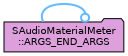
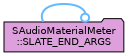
(64, 37) -> (64, 37)
